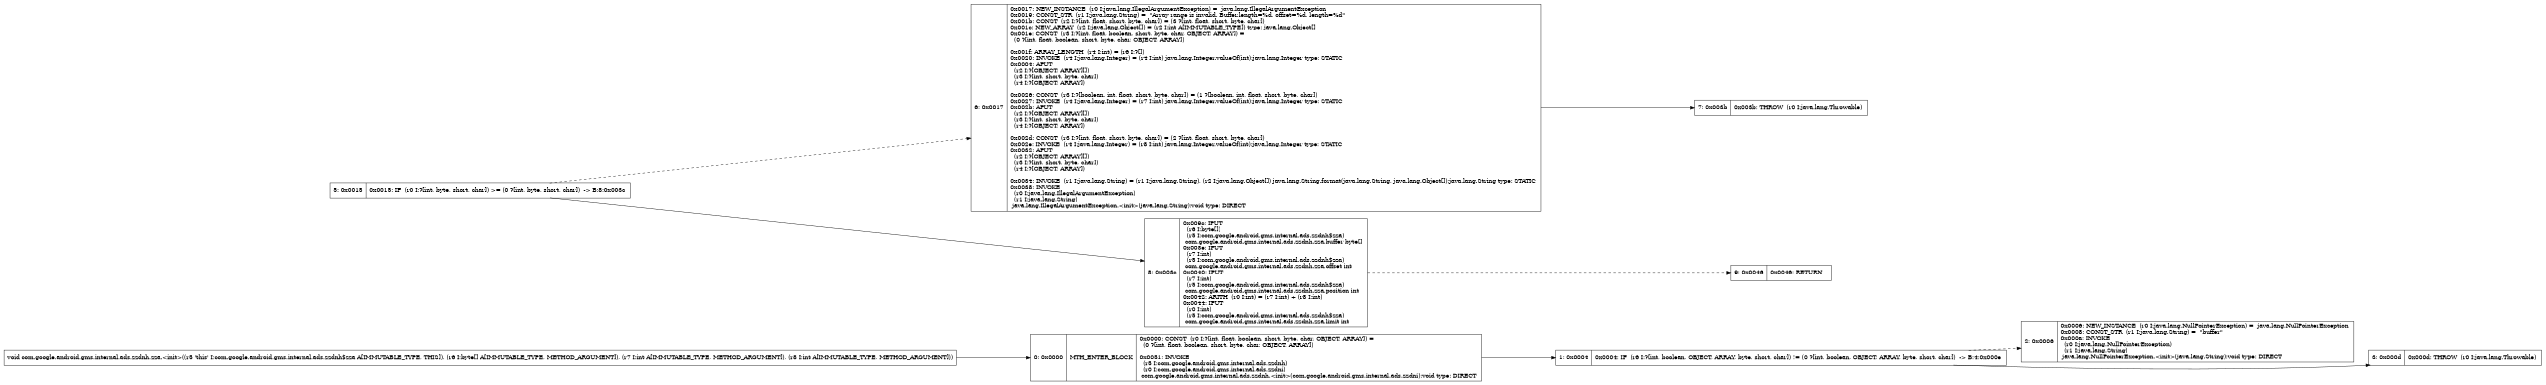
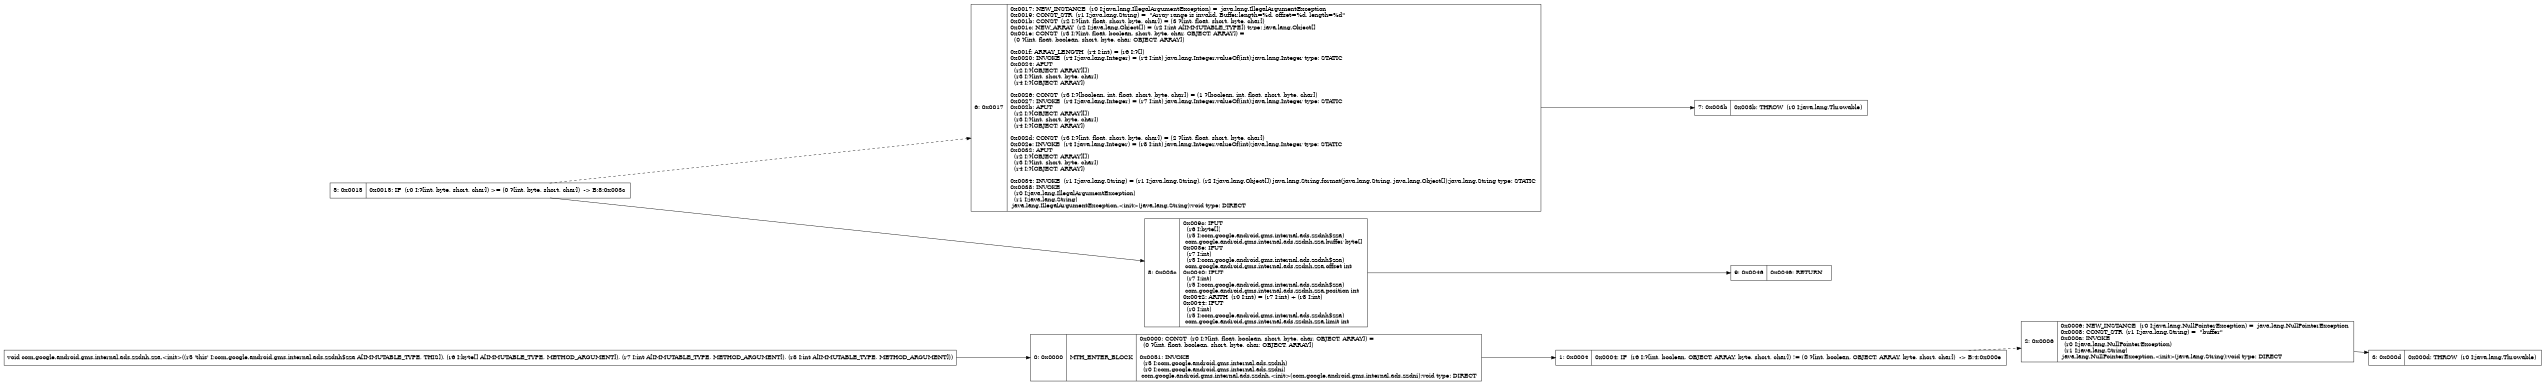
(1033, 65) -> (1033, 65)
(1547, 273) -> (1547, 273)
(2160, 369) -> (2359, 352)
